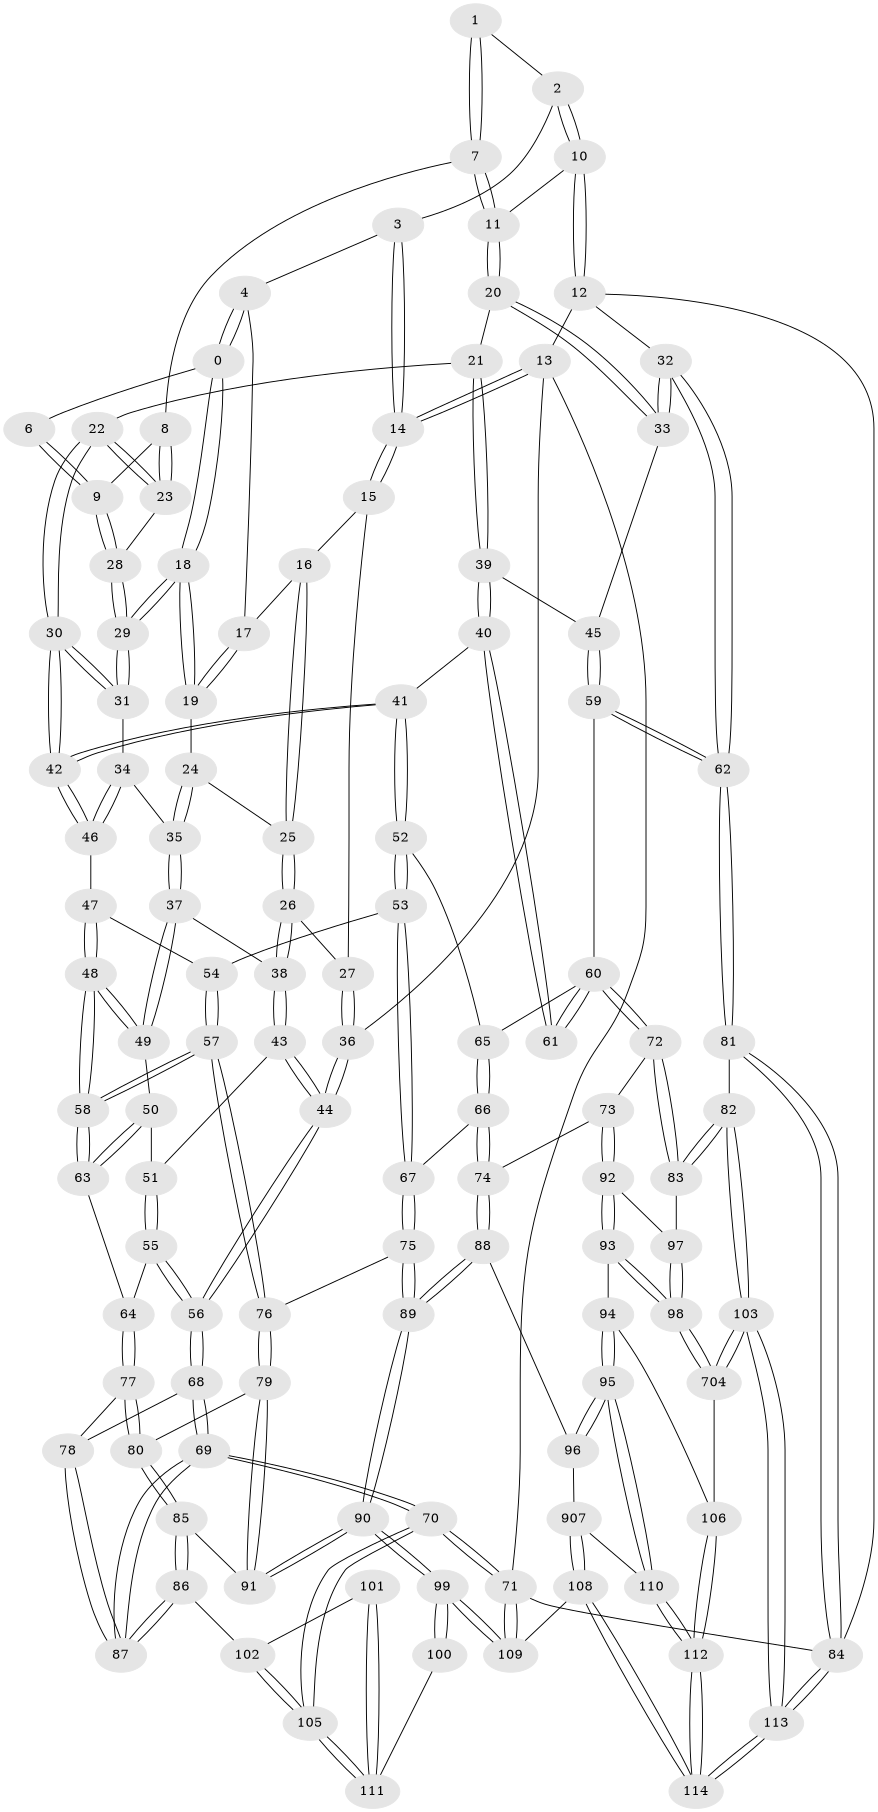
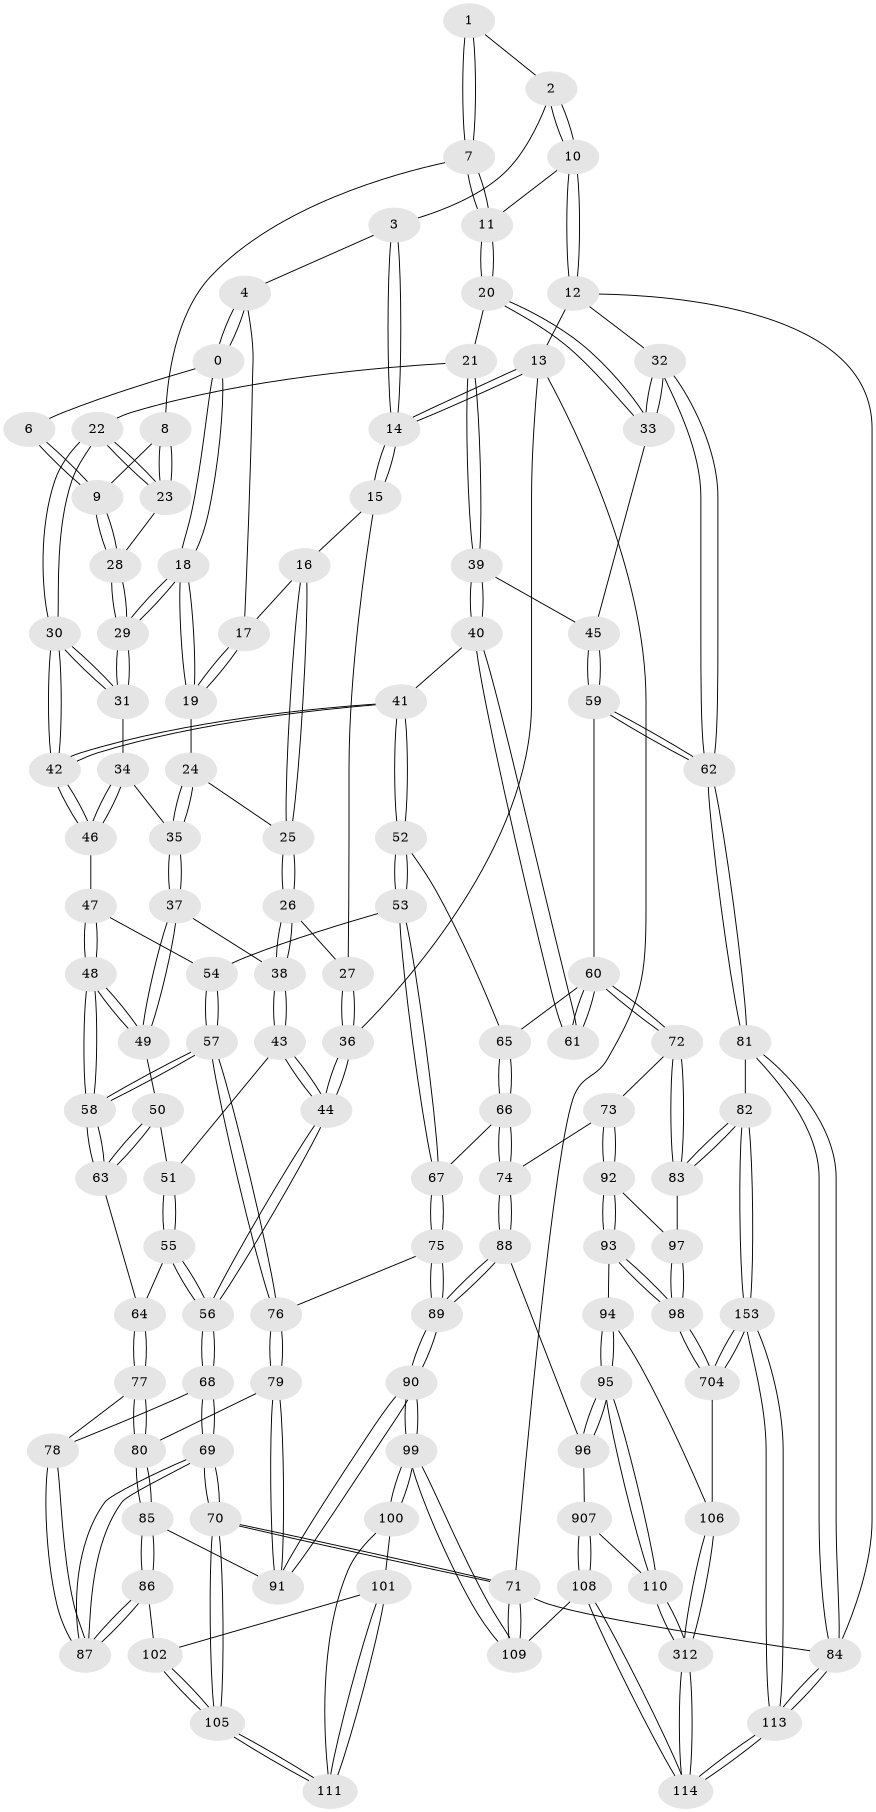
(746, 1315) -> (747, 1315)
none -> (388, 1551)
(696, 1655) -> (686, 1655)
